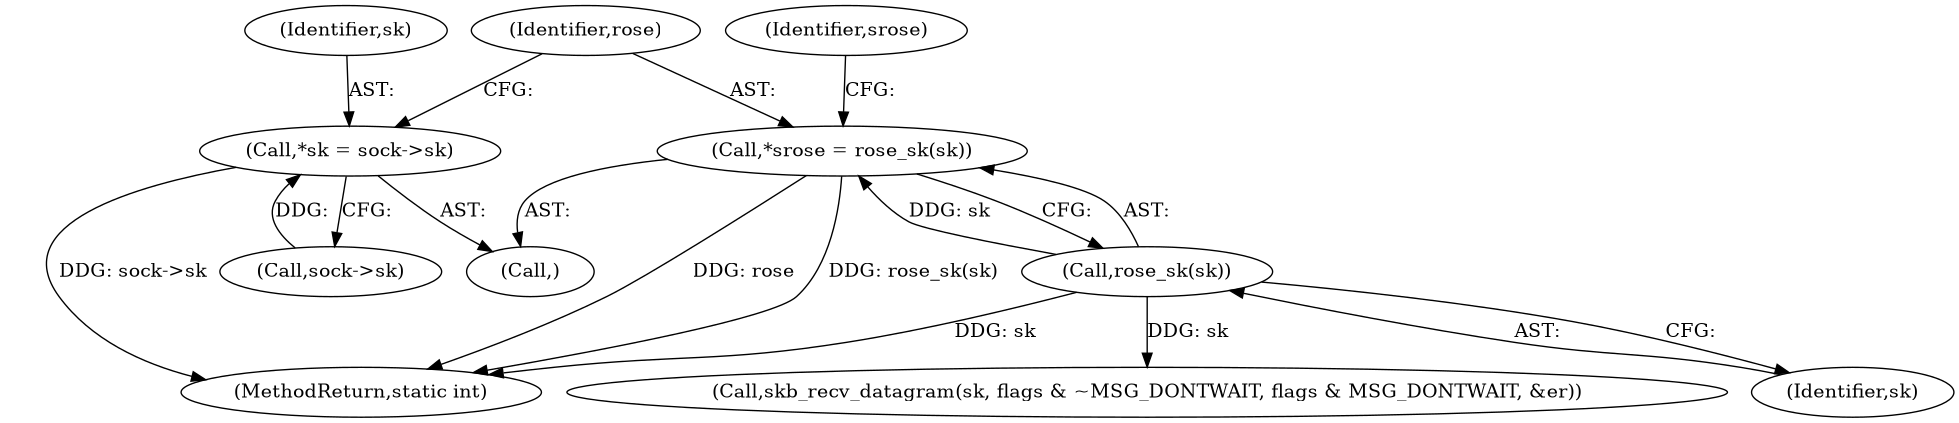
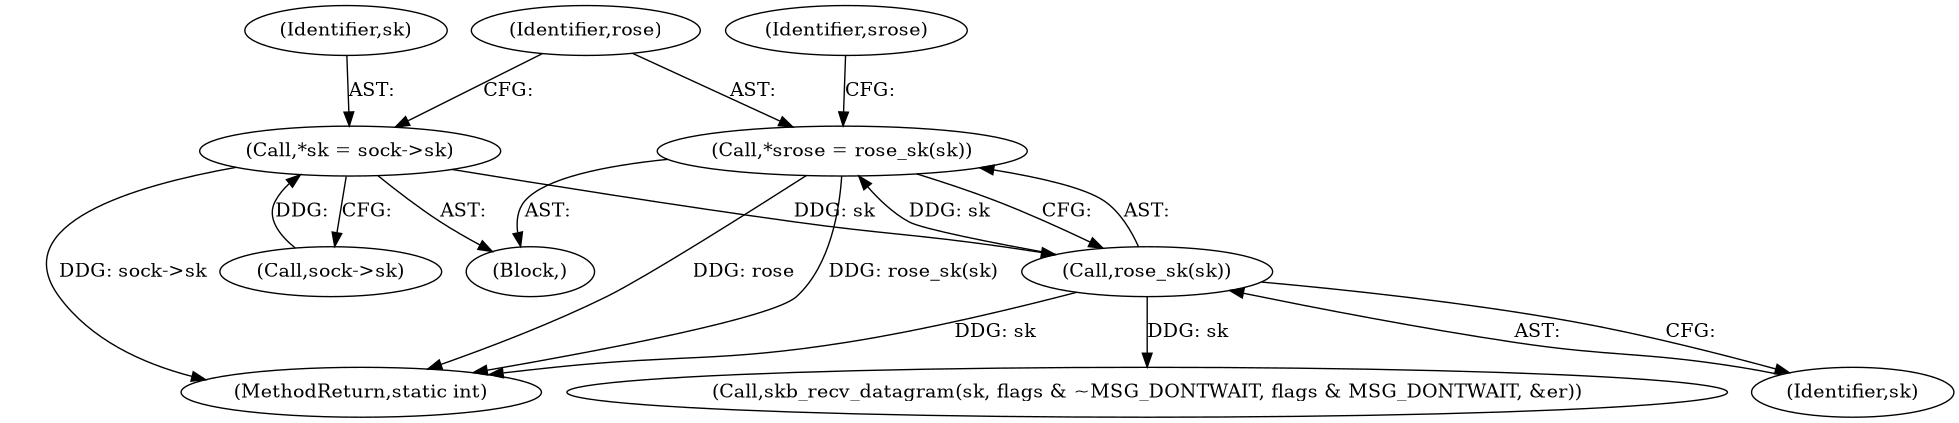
none -> (732, 213)
(530, 272) -> (530, 272)
